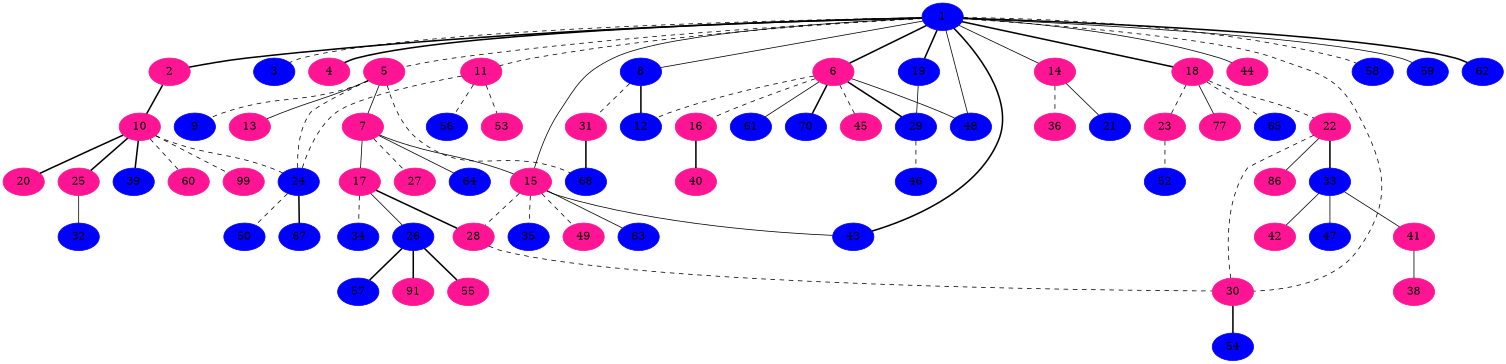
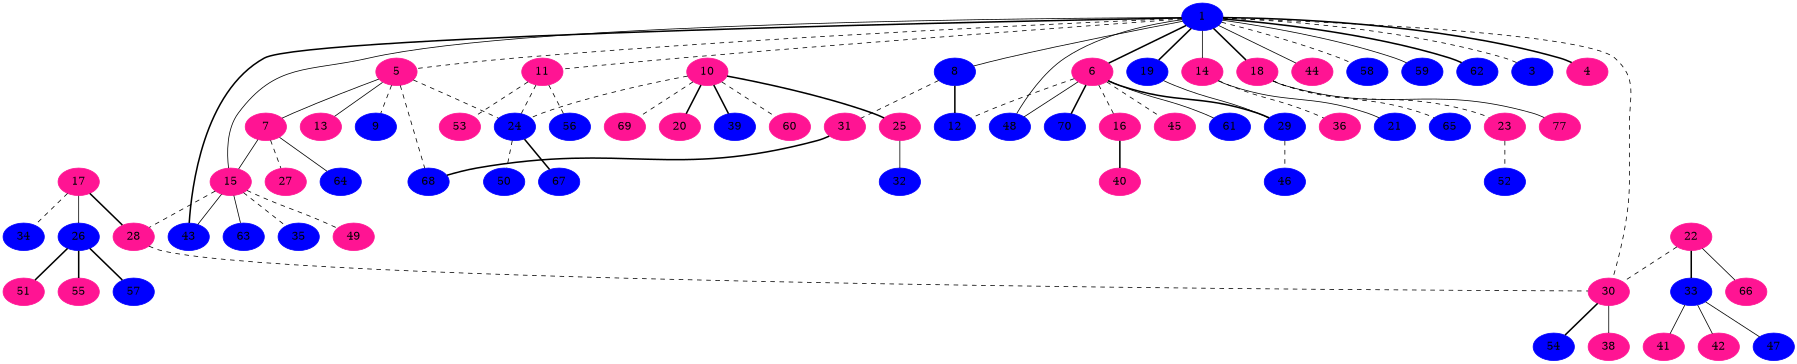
(170, 72) -> none
(1261, 99) -> none
(361, 154) -> none
(244, 182) -> (625, 127)
(1275, 182) -> (1746, 292)
(1414, 264) -> (1609, 319)
(413, 292) -> (24, 292)
